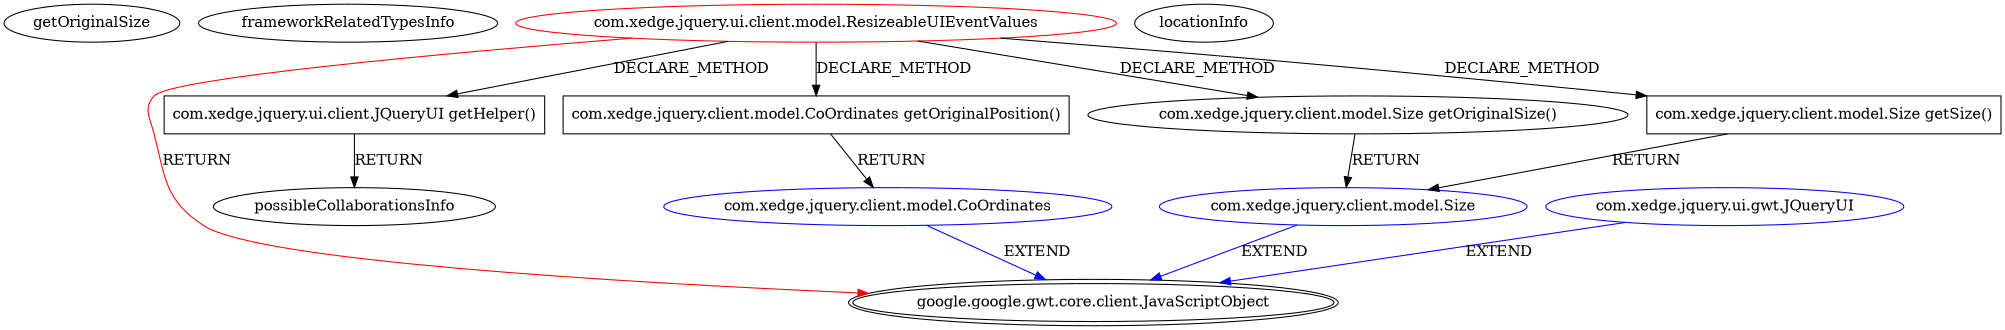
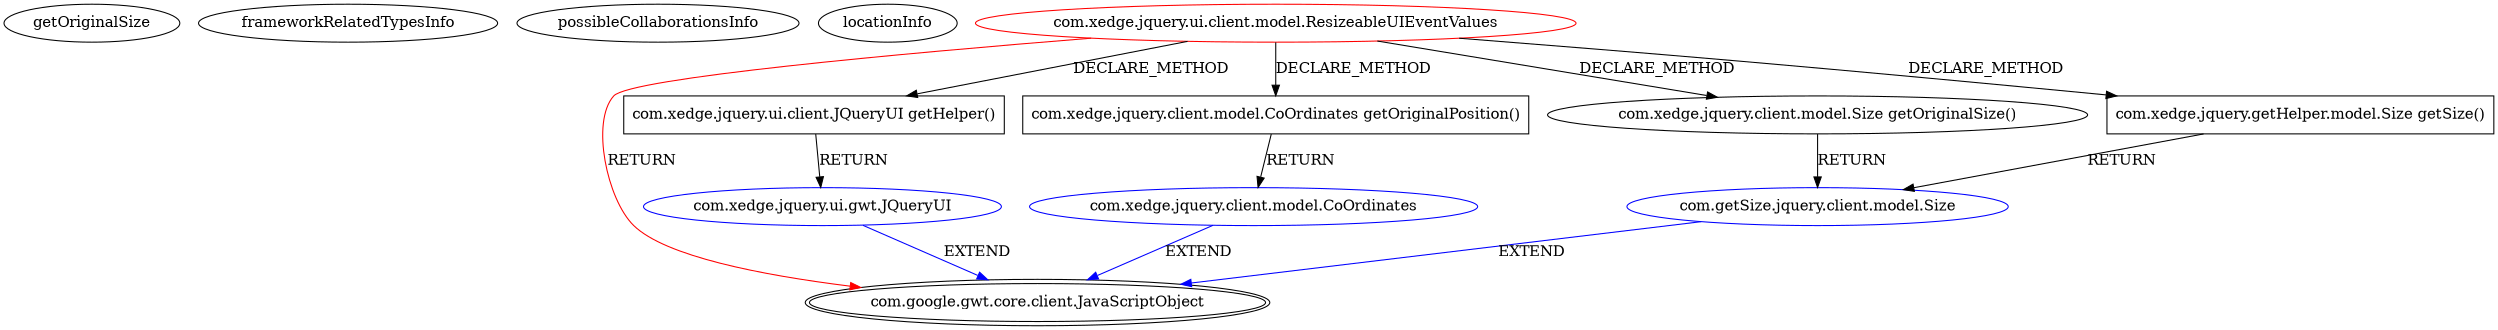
(1824, 115) -> (2300, 115)
(354, 155) -> (818, 155)
(1343, 207) -> (1818, 207)
(1093, 303) -> (1038, 303)
